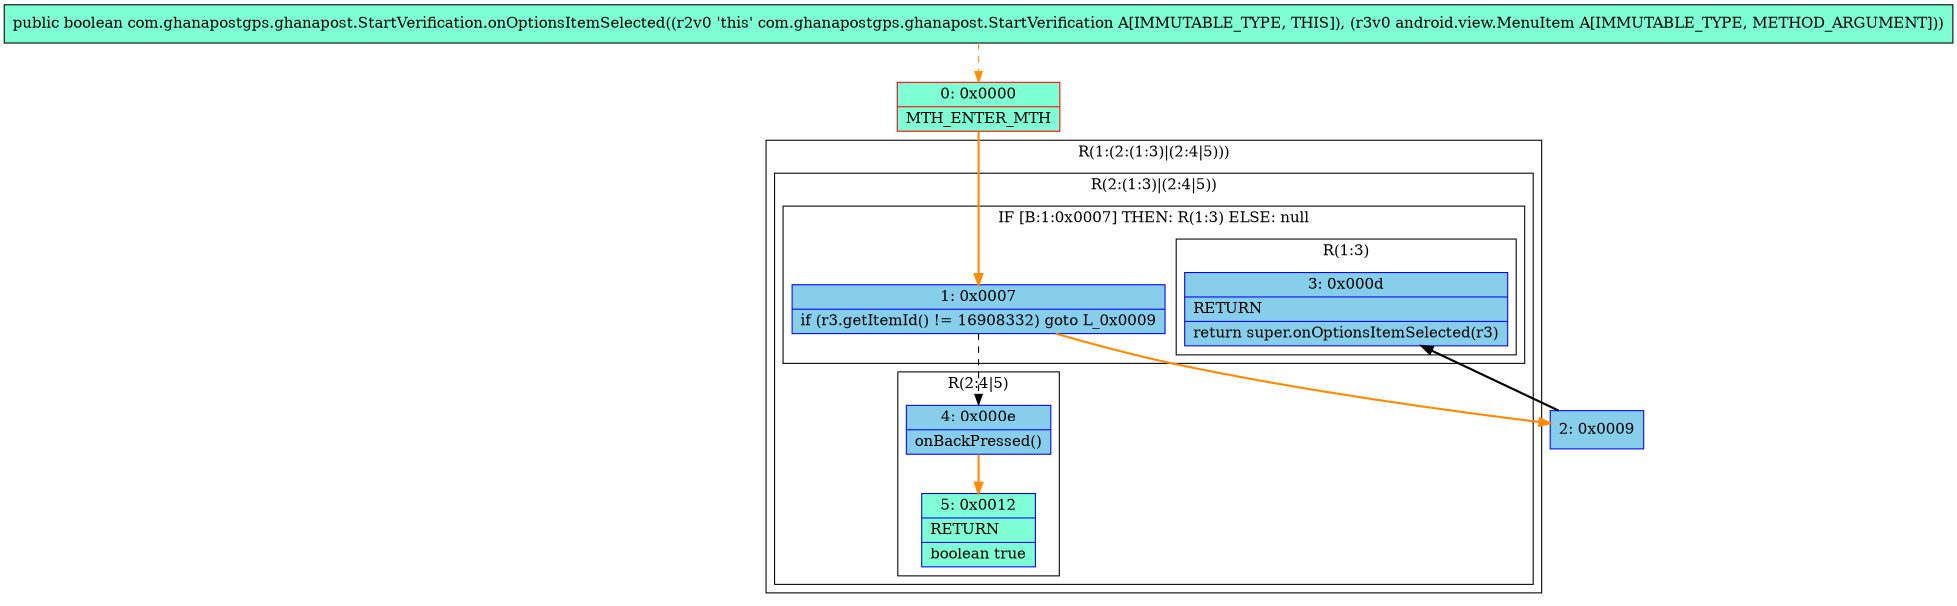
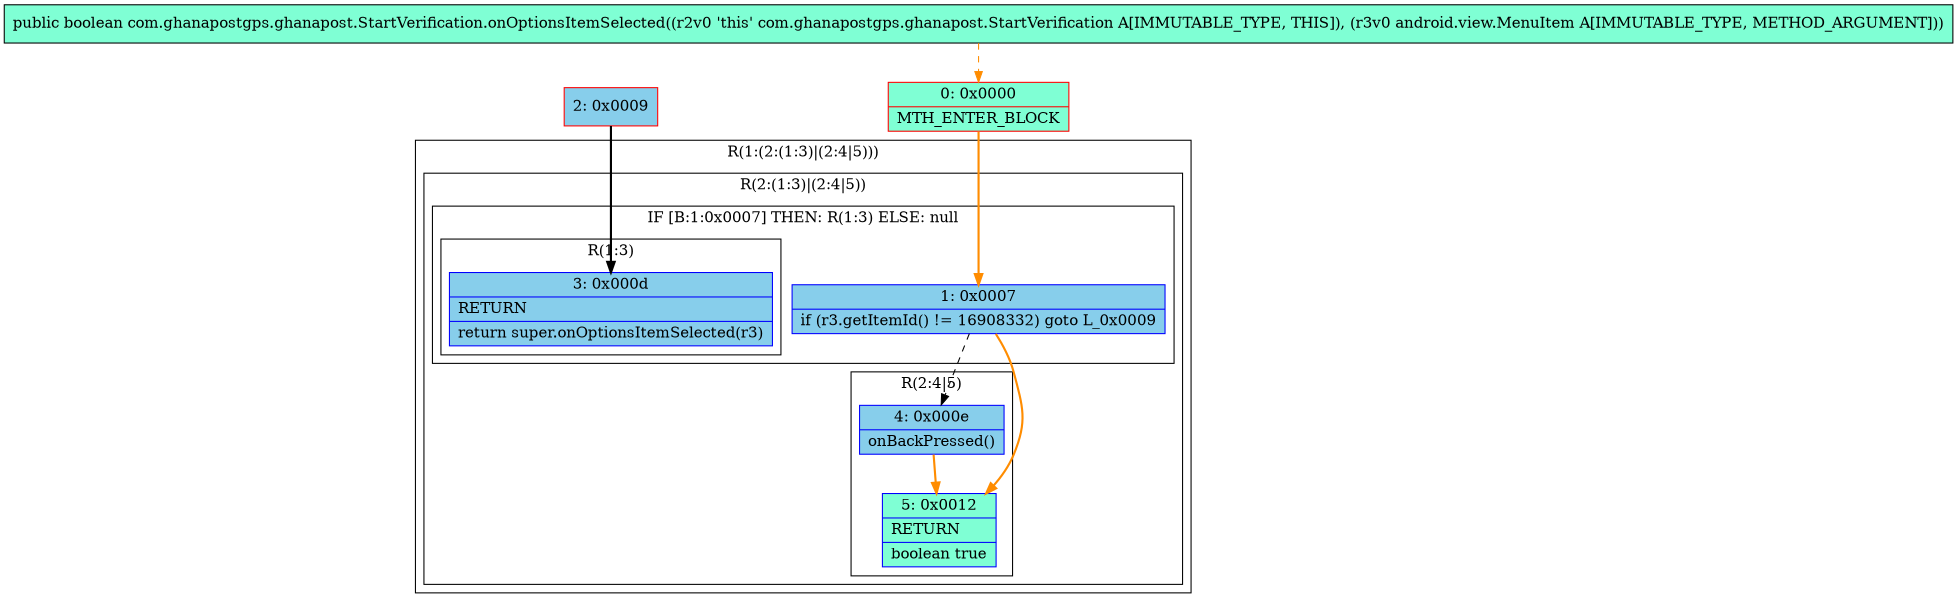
(979, 118) -> (979, 118)
(1296, 387) -> (1022, 411)
(1597, 430) -> (611, 107)
